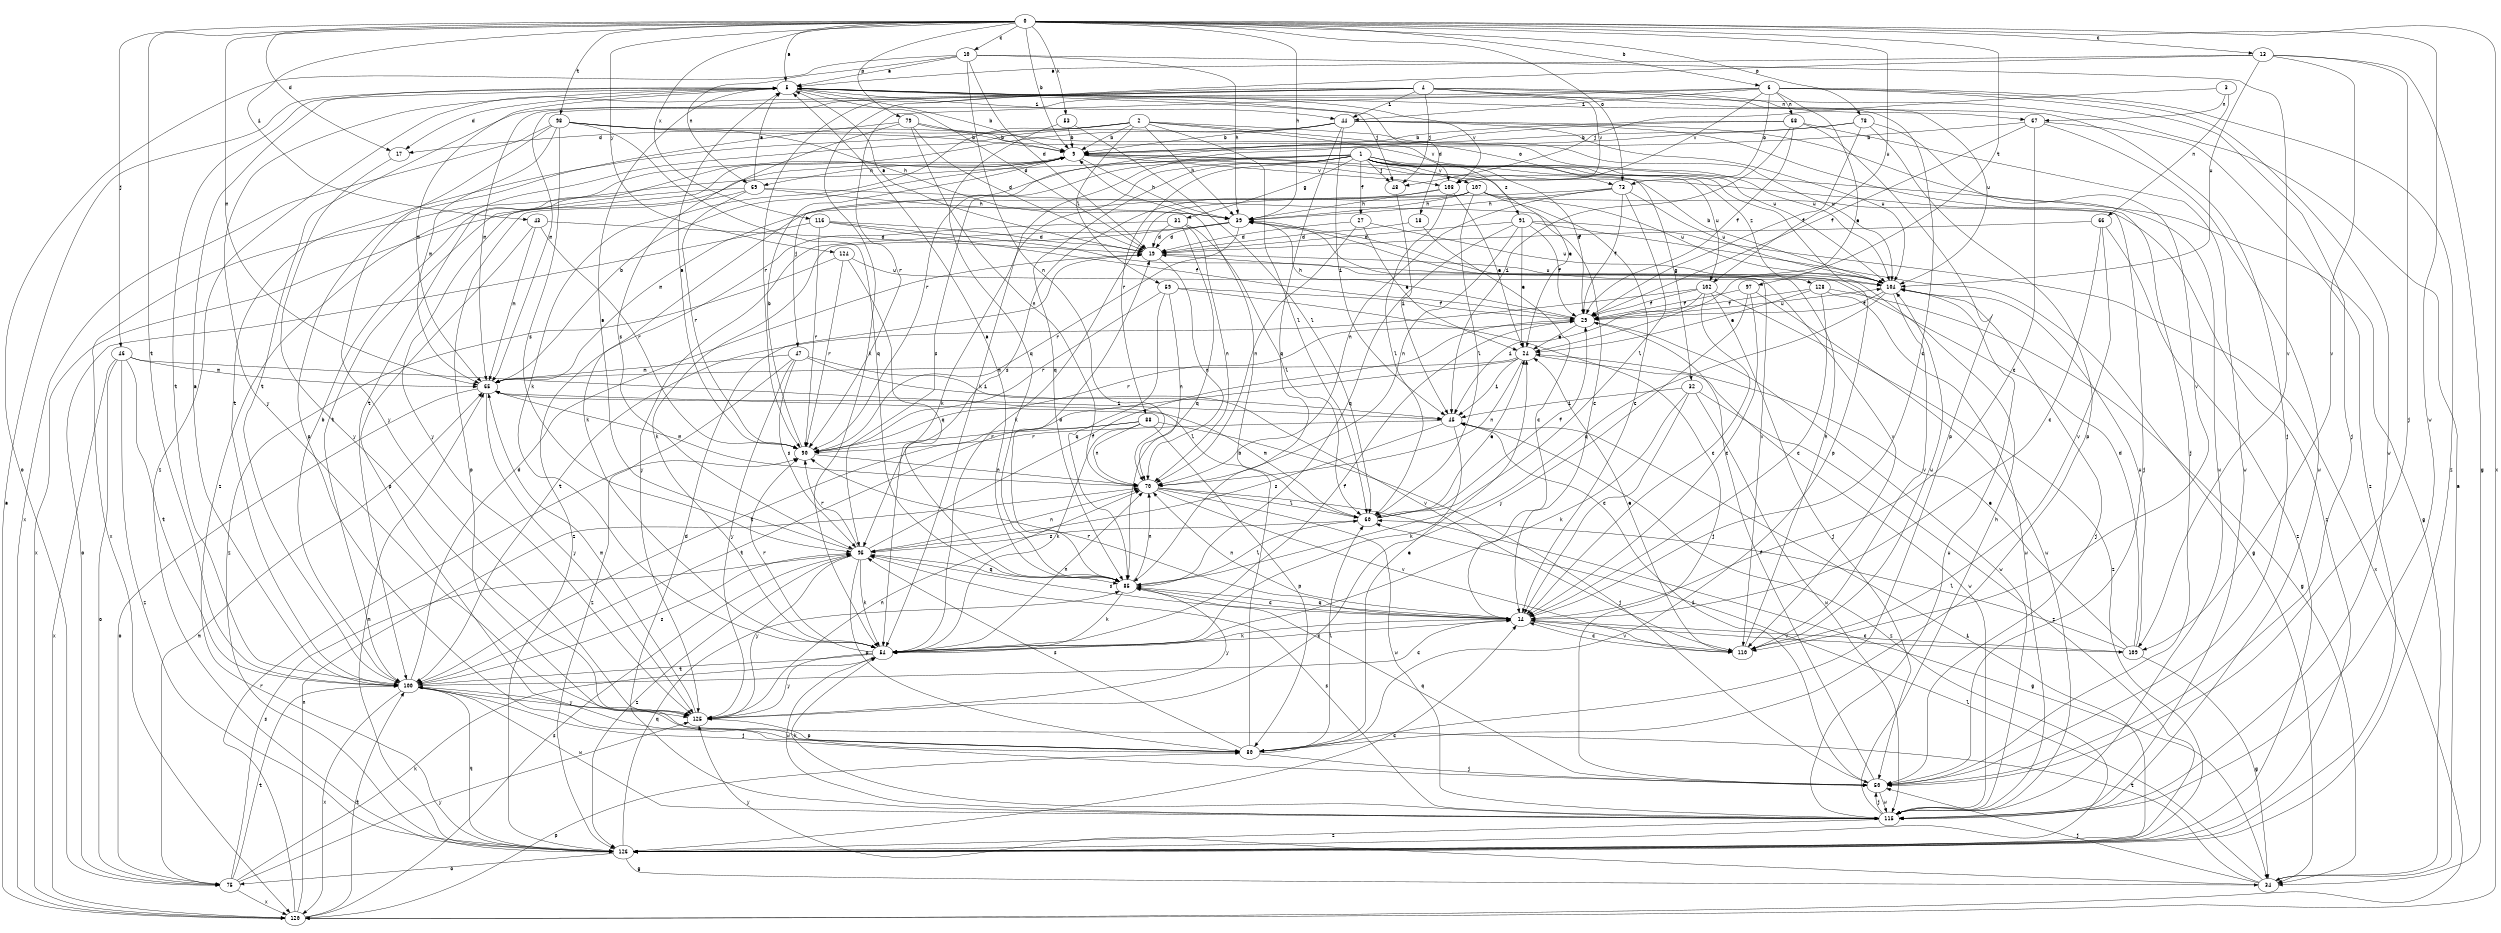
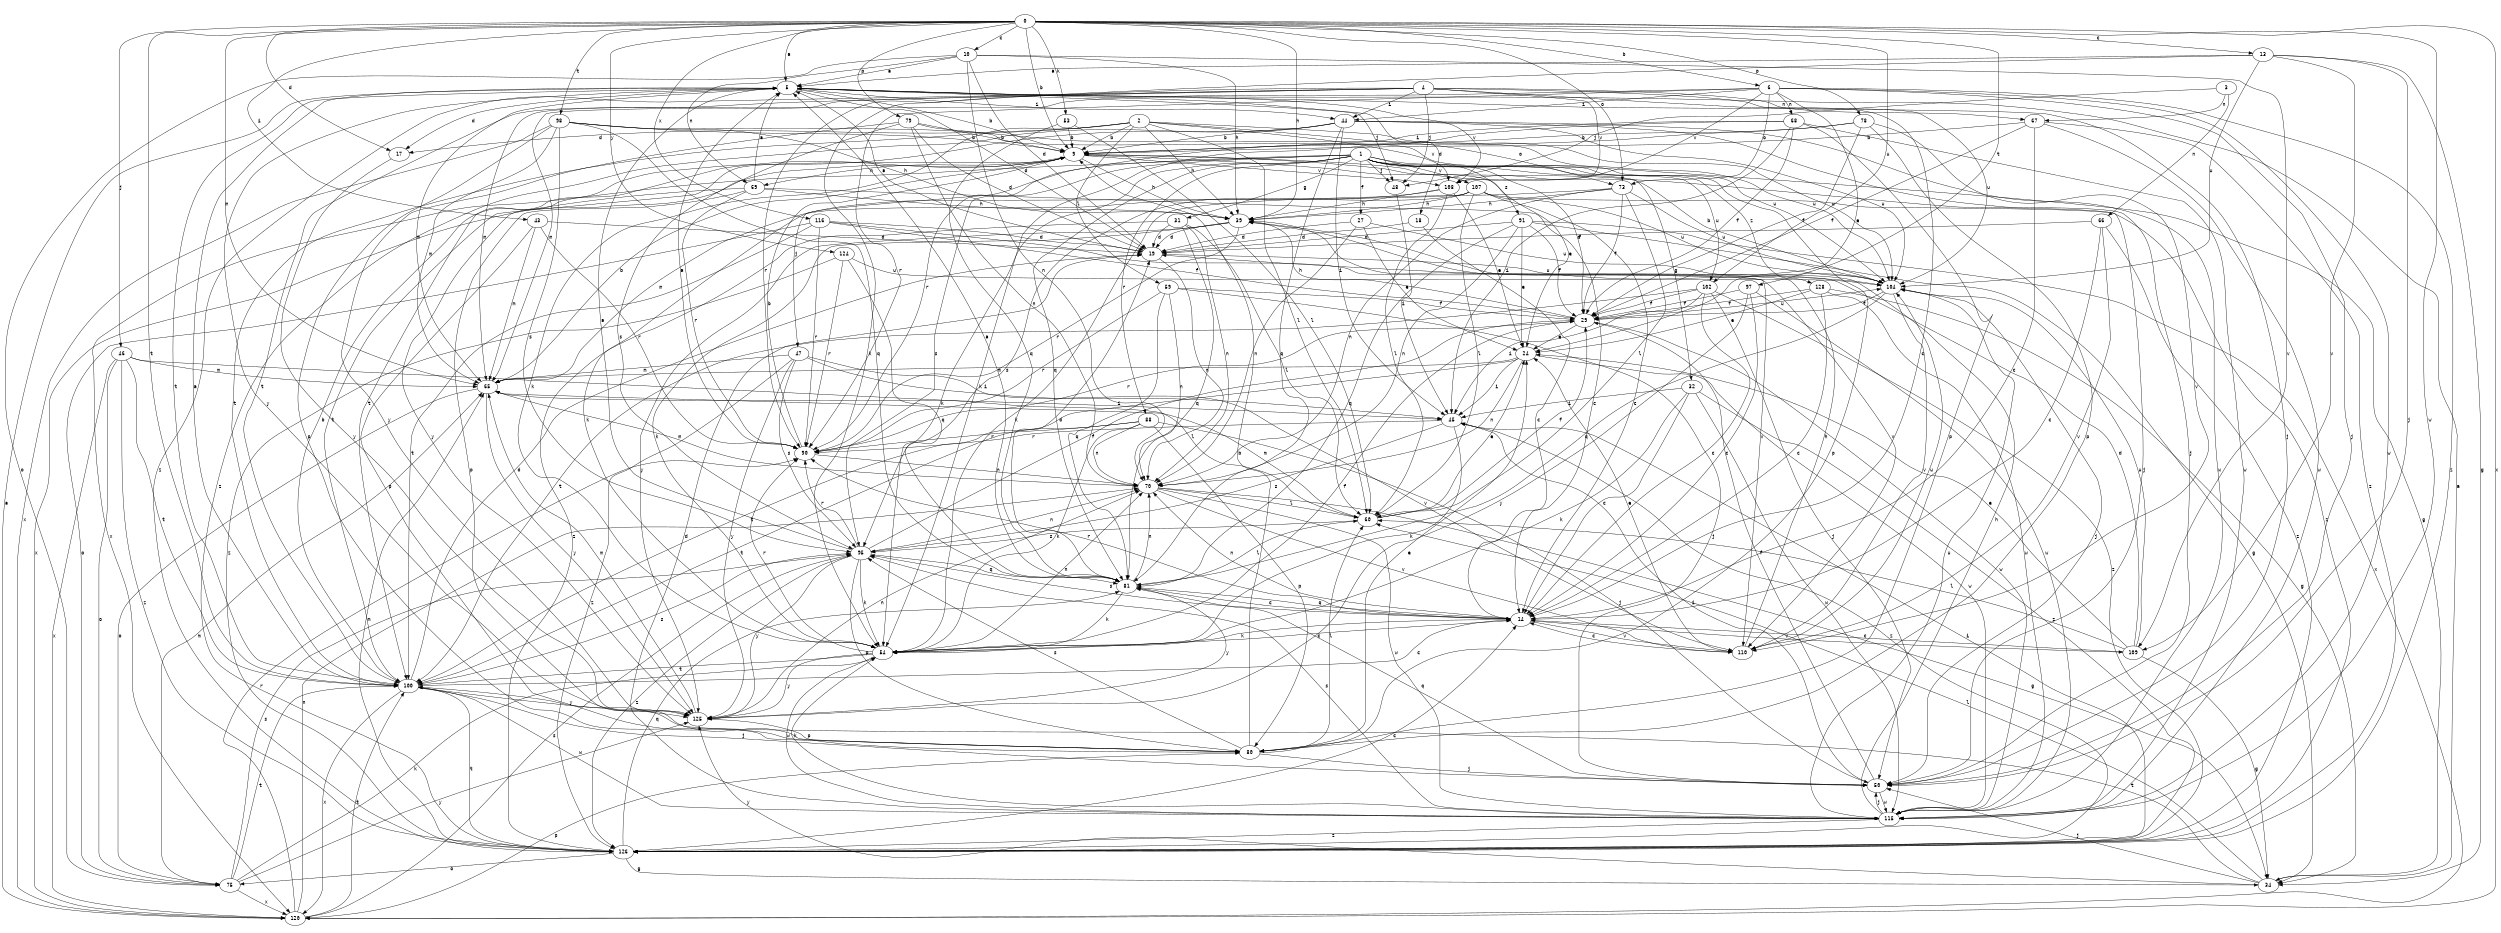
(1418, 138) -> (1418, 138)
none -> (497, 336)
(1127, 586) -> (1127, 586)
